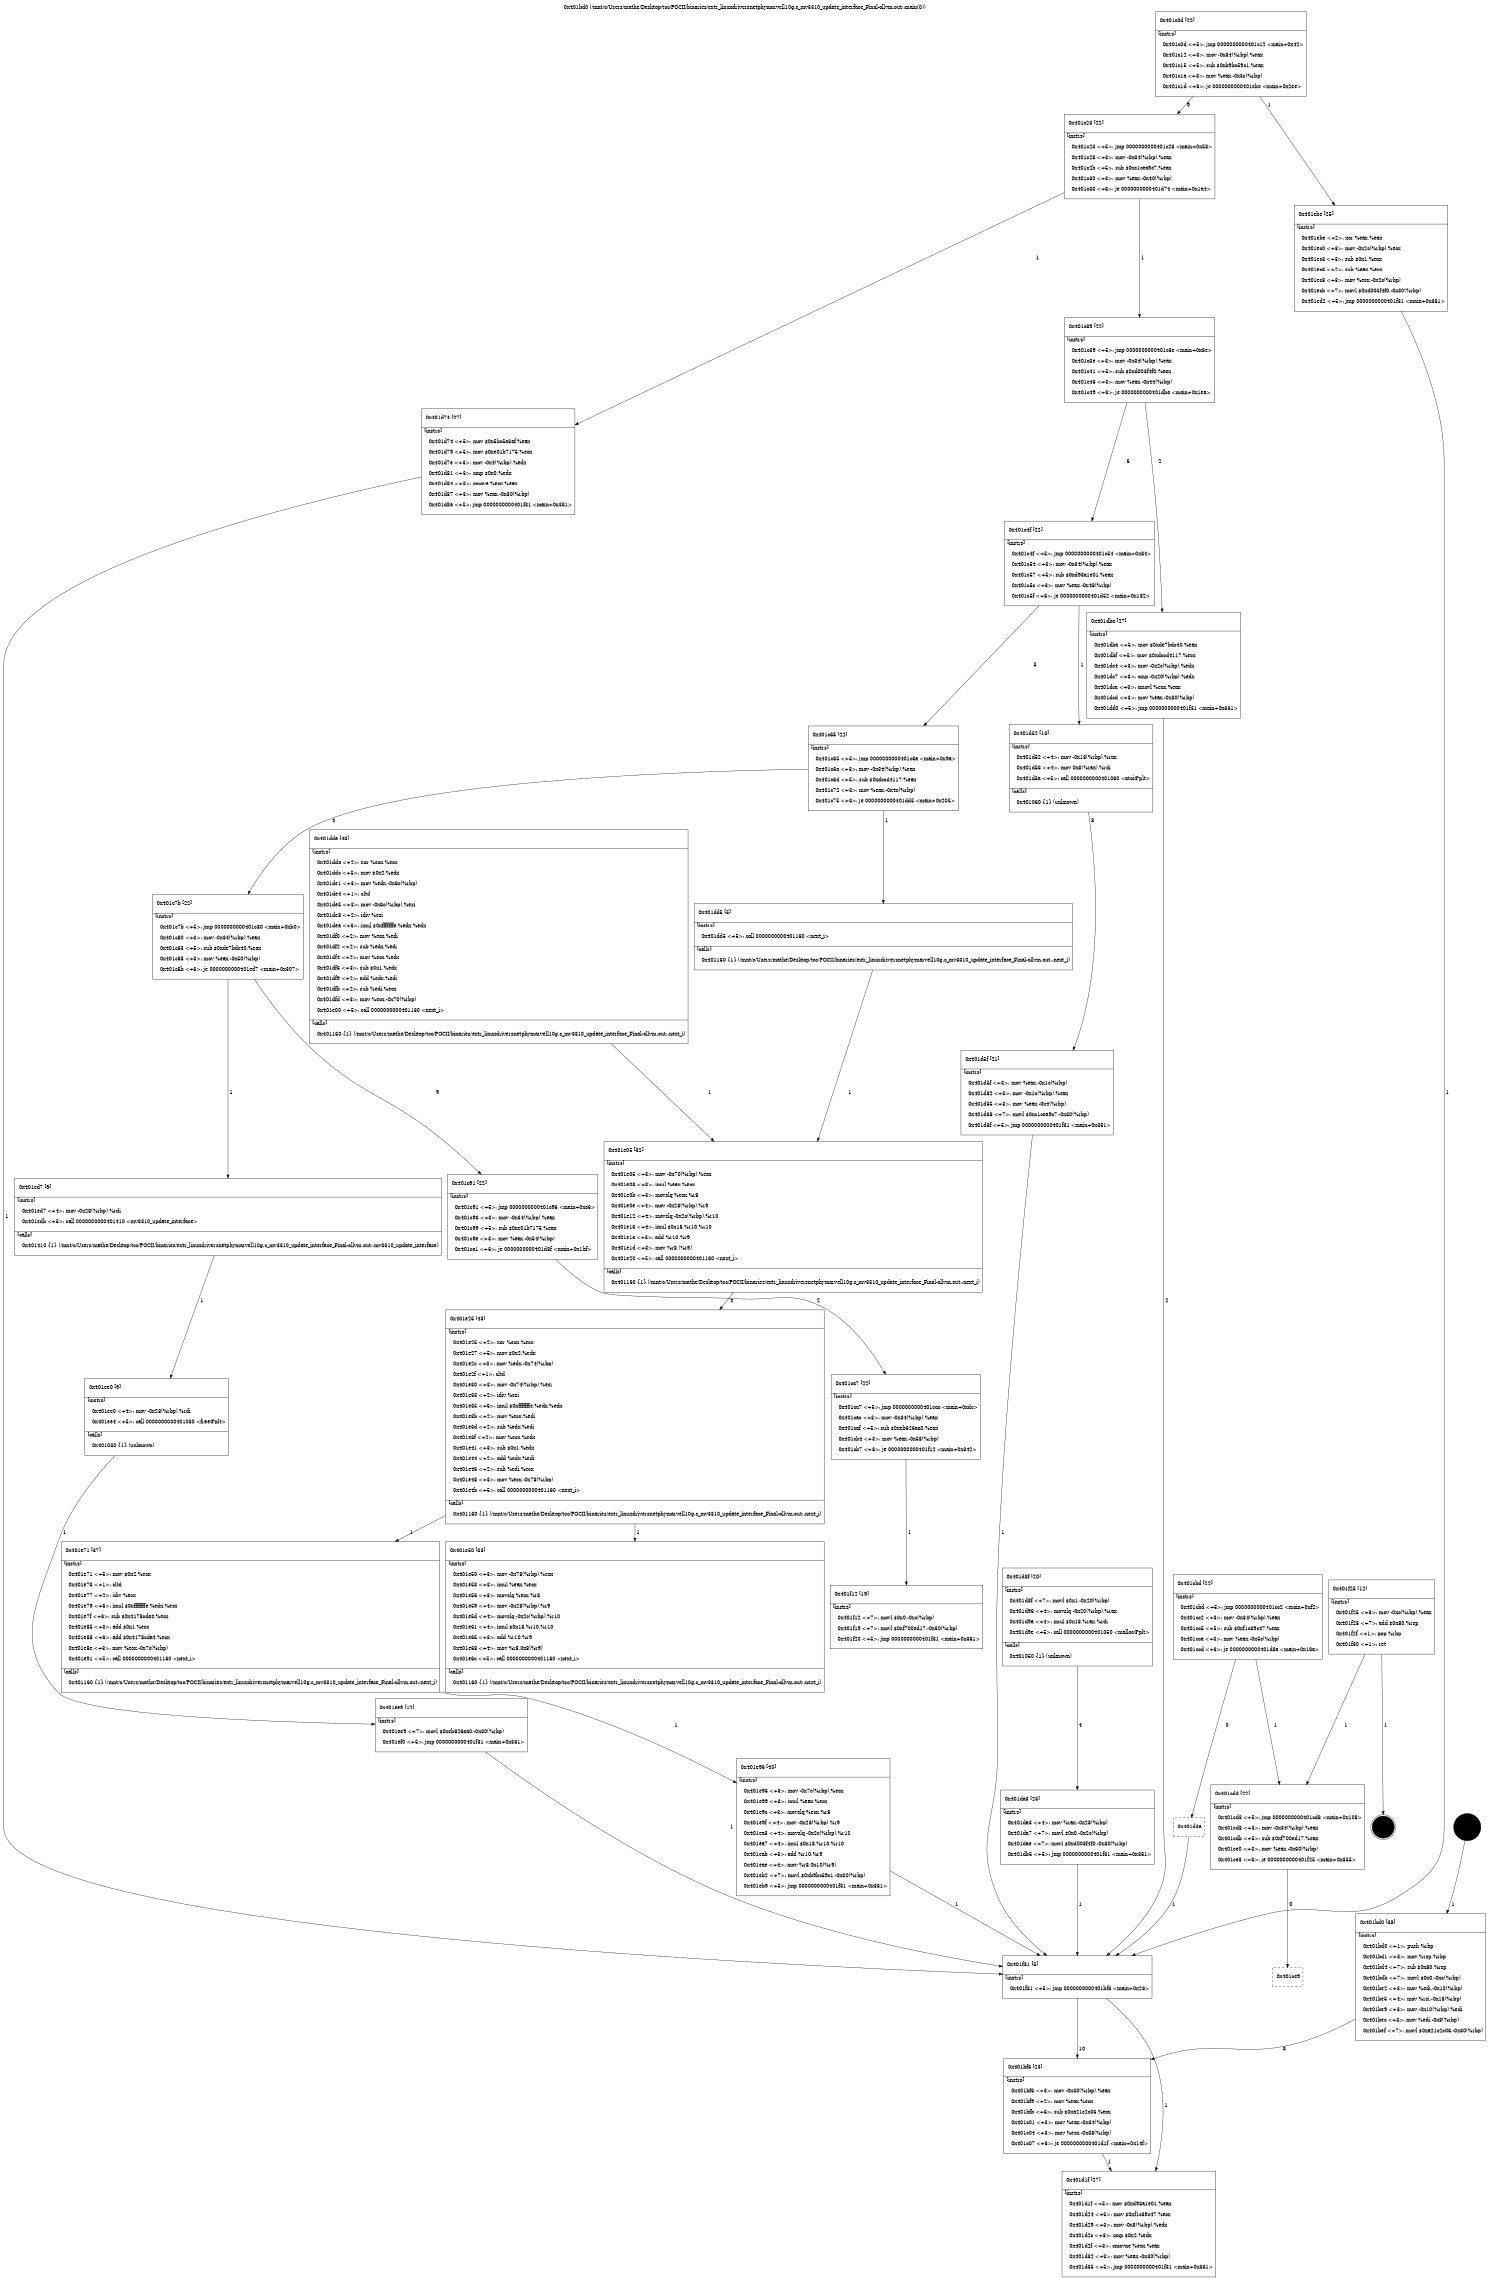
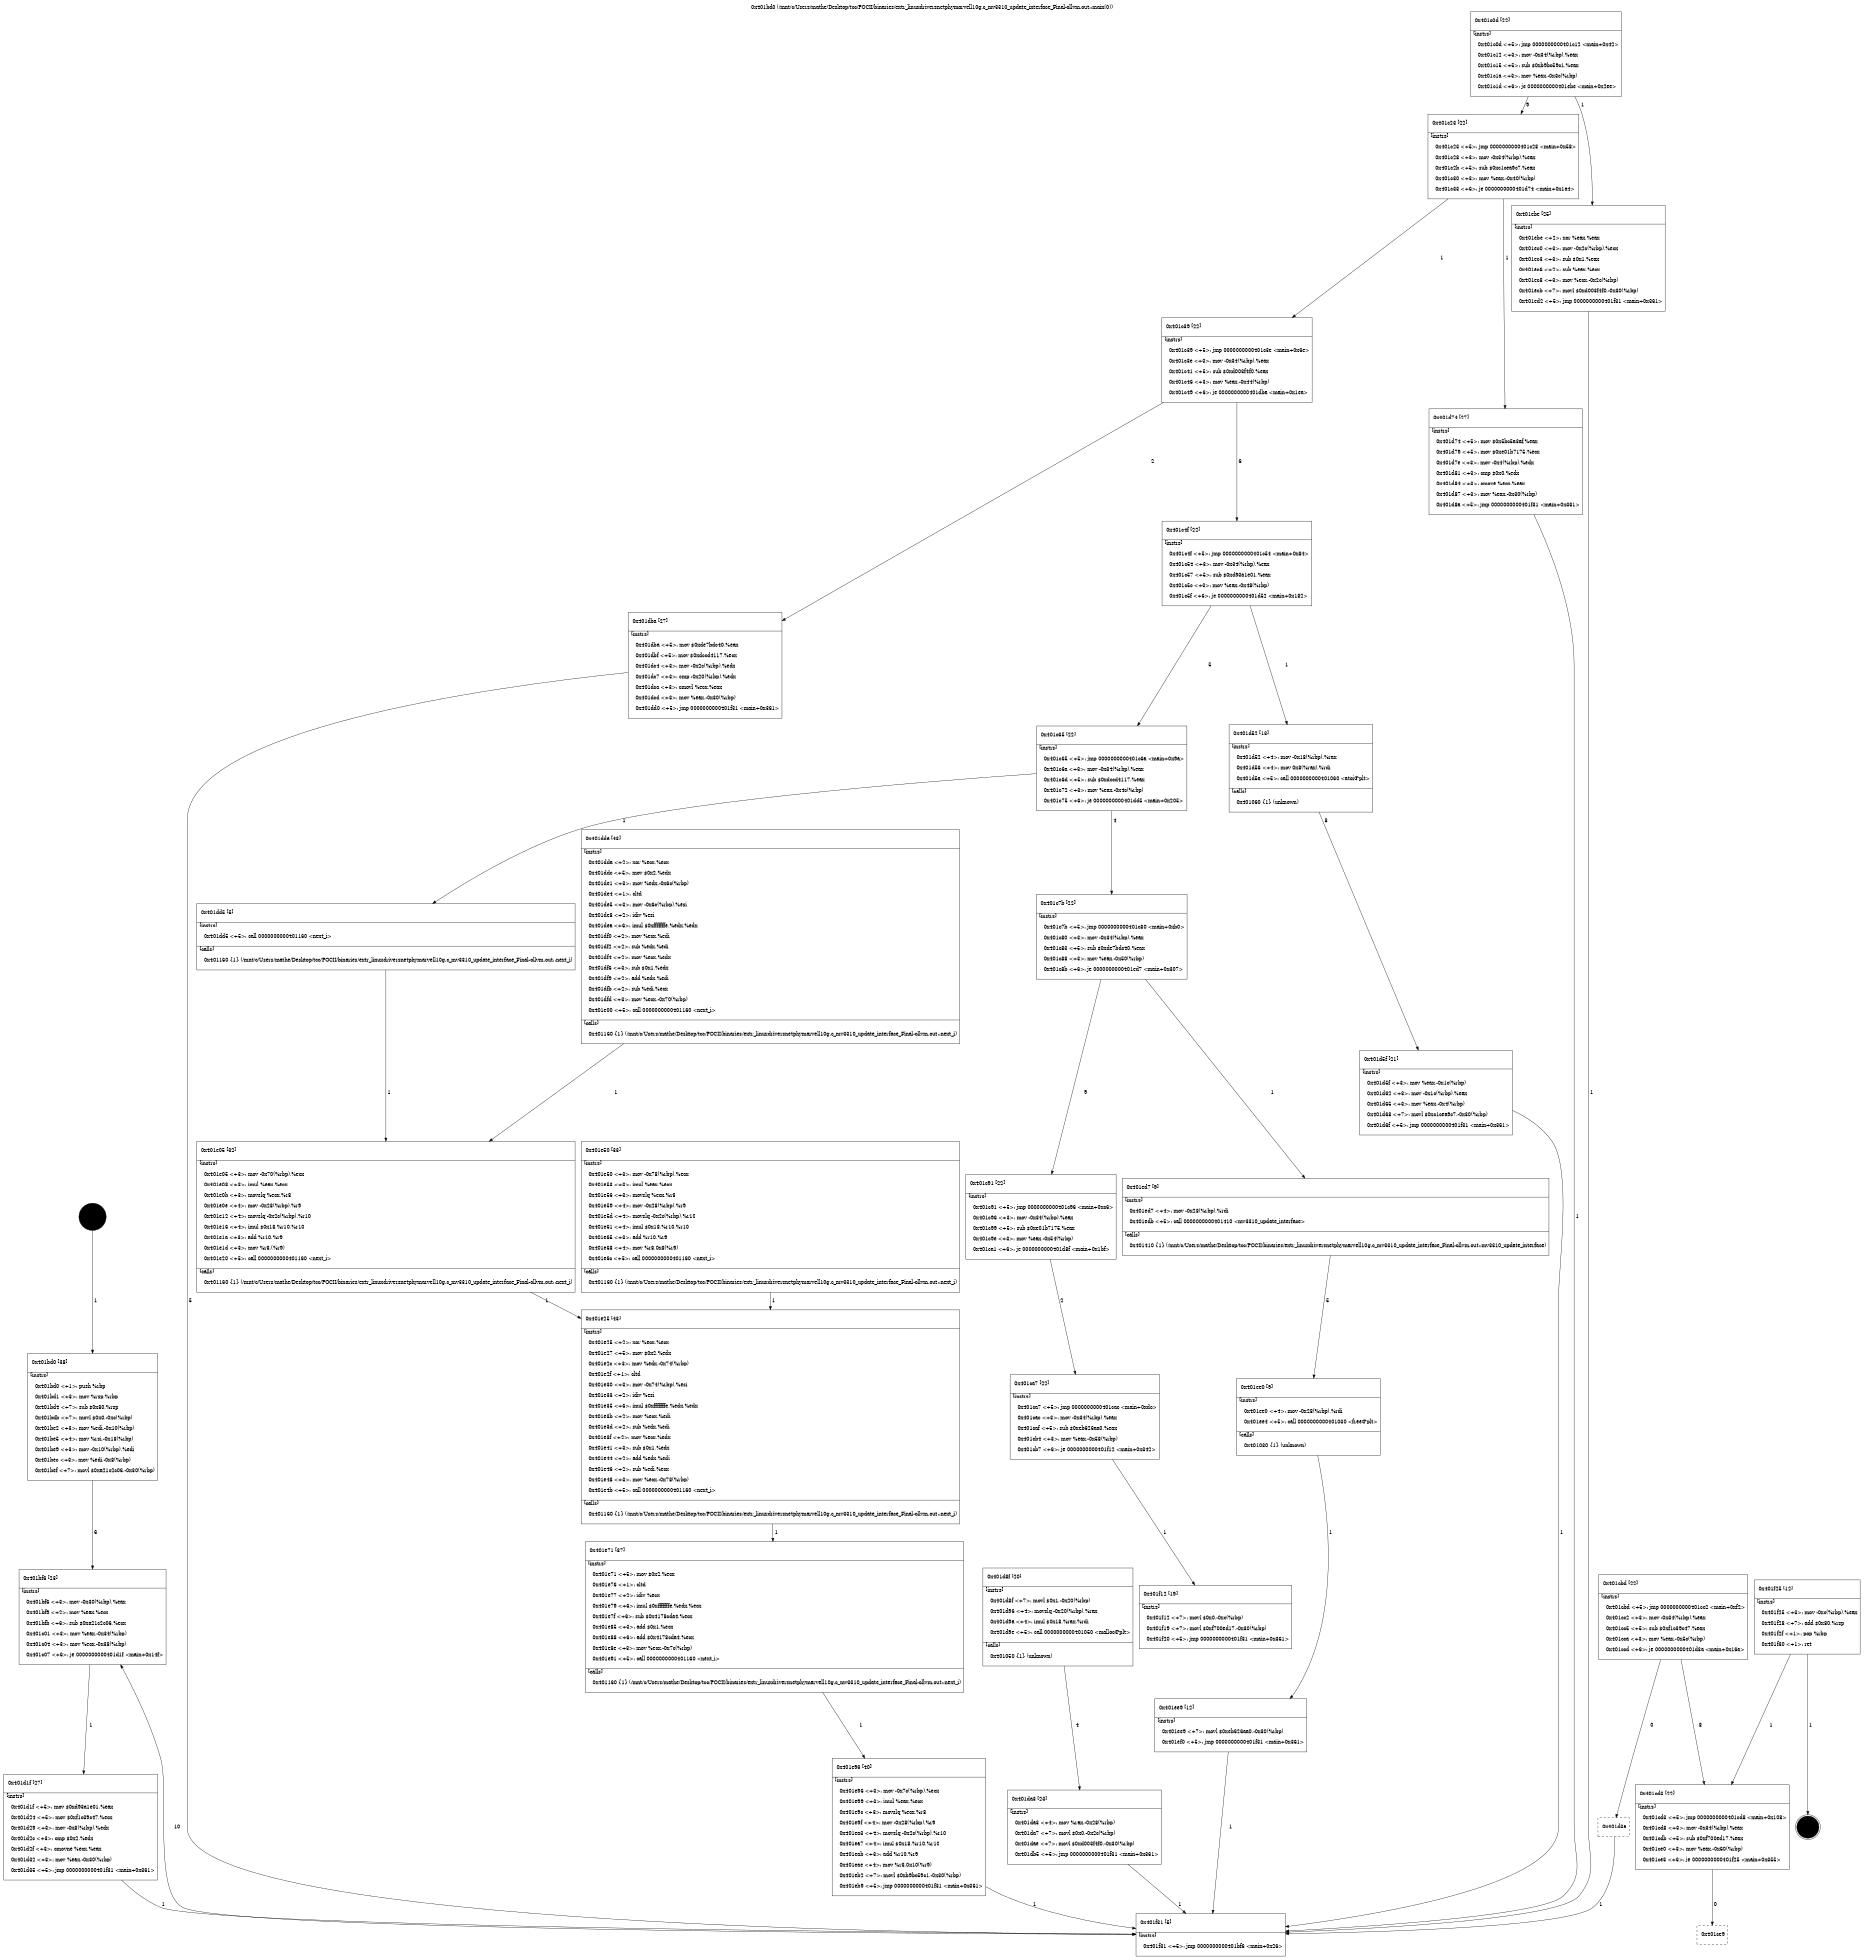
(201, 1301) -> (1327, 1301)
(731, 1301) -> (546, 1301)
(1166, 1301) -> (190, 1301)
(635, 1531) -> (770, 1299)
(1275, 1725) -> (1700, 1725)
(1159, 2074) -> (622, 1928)
